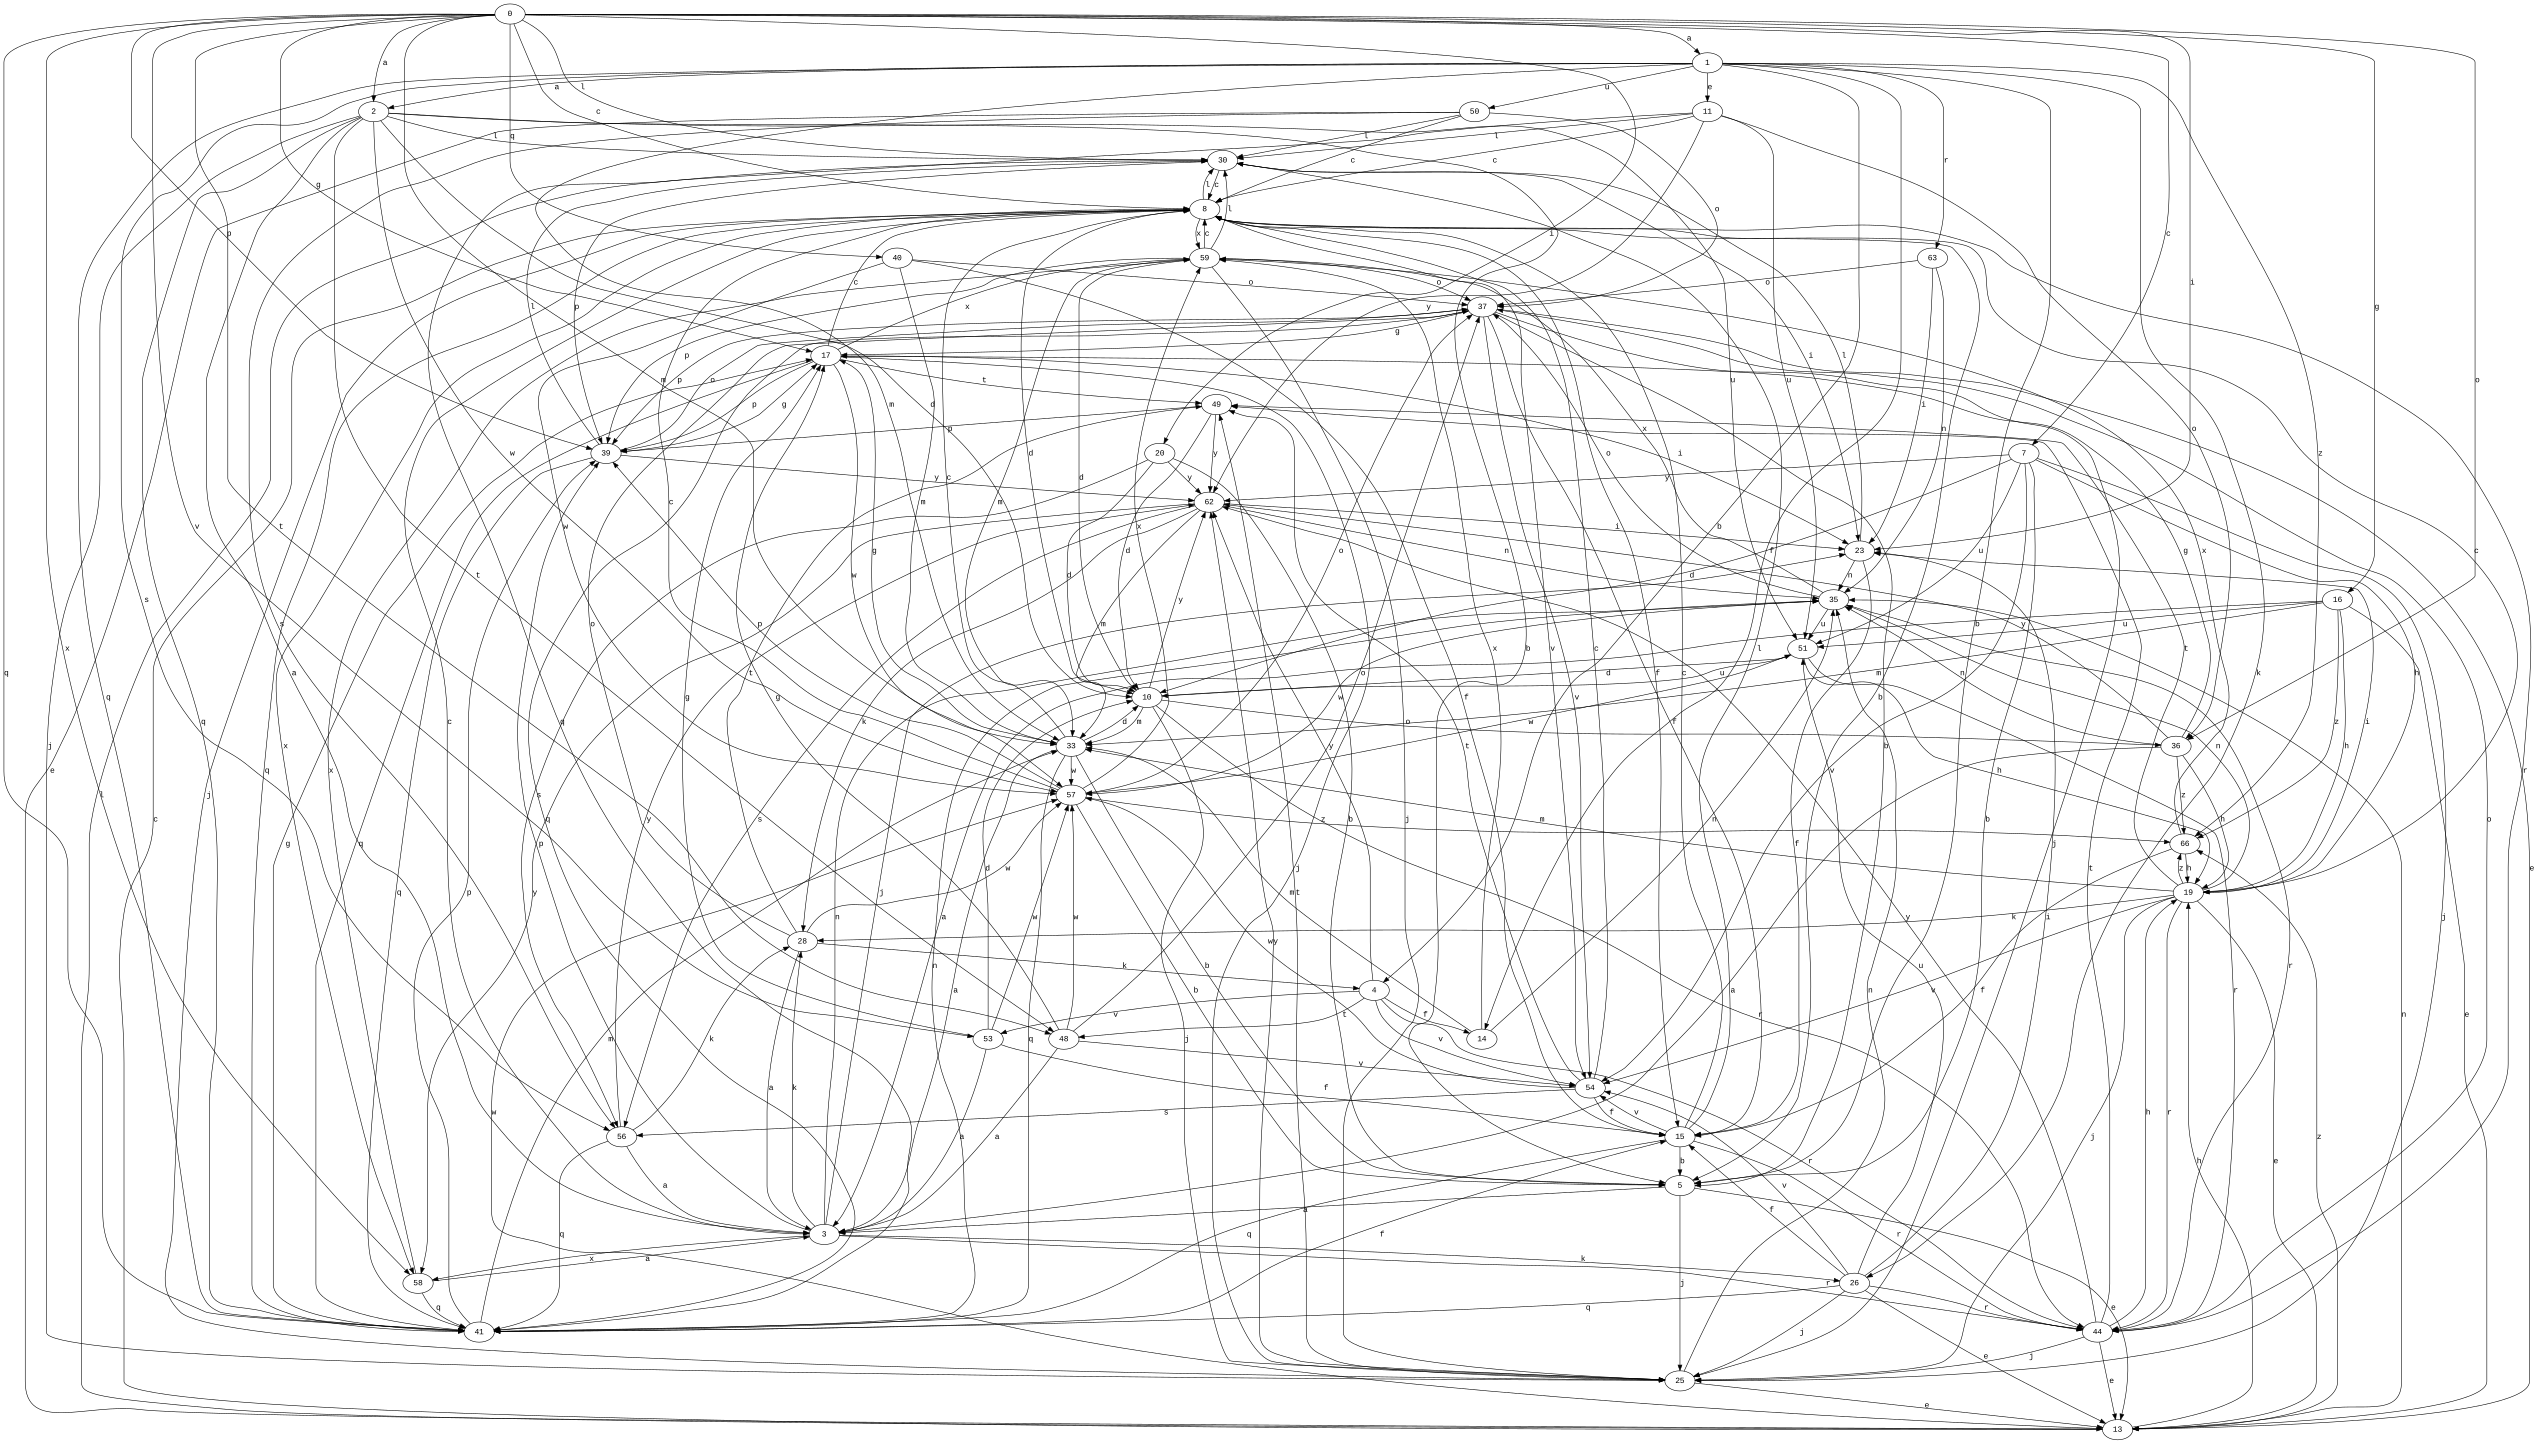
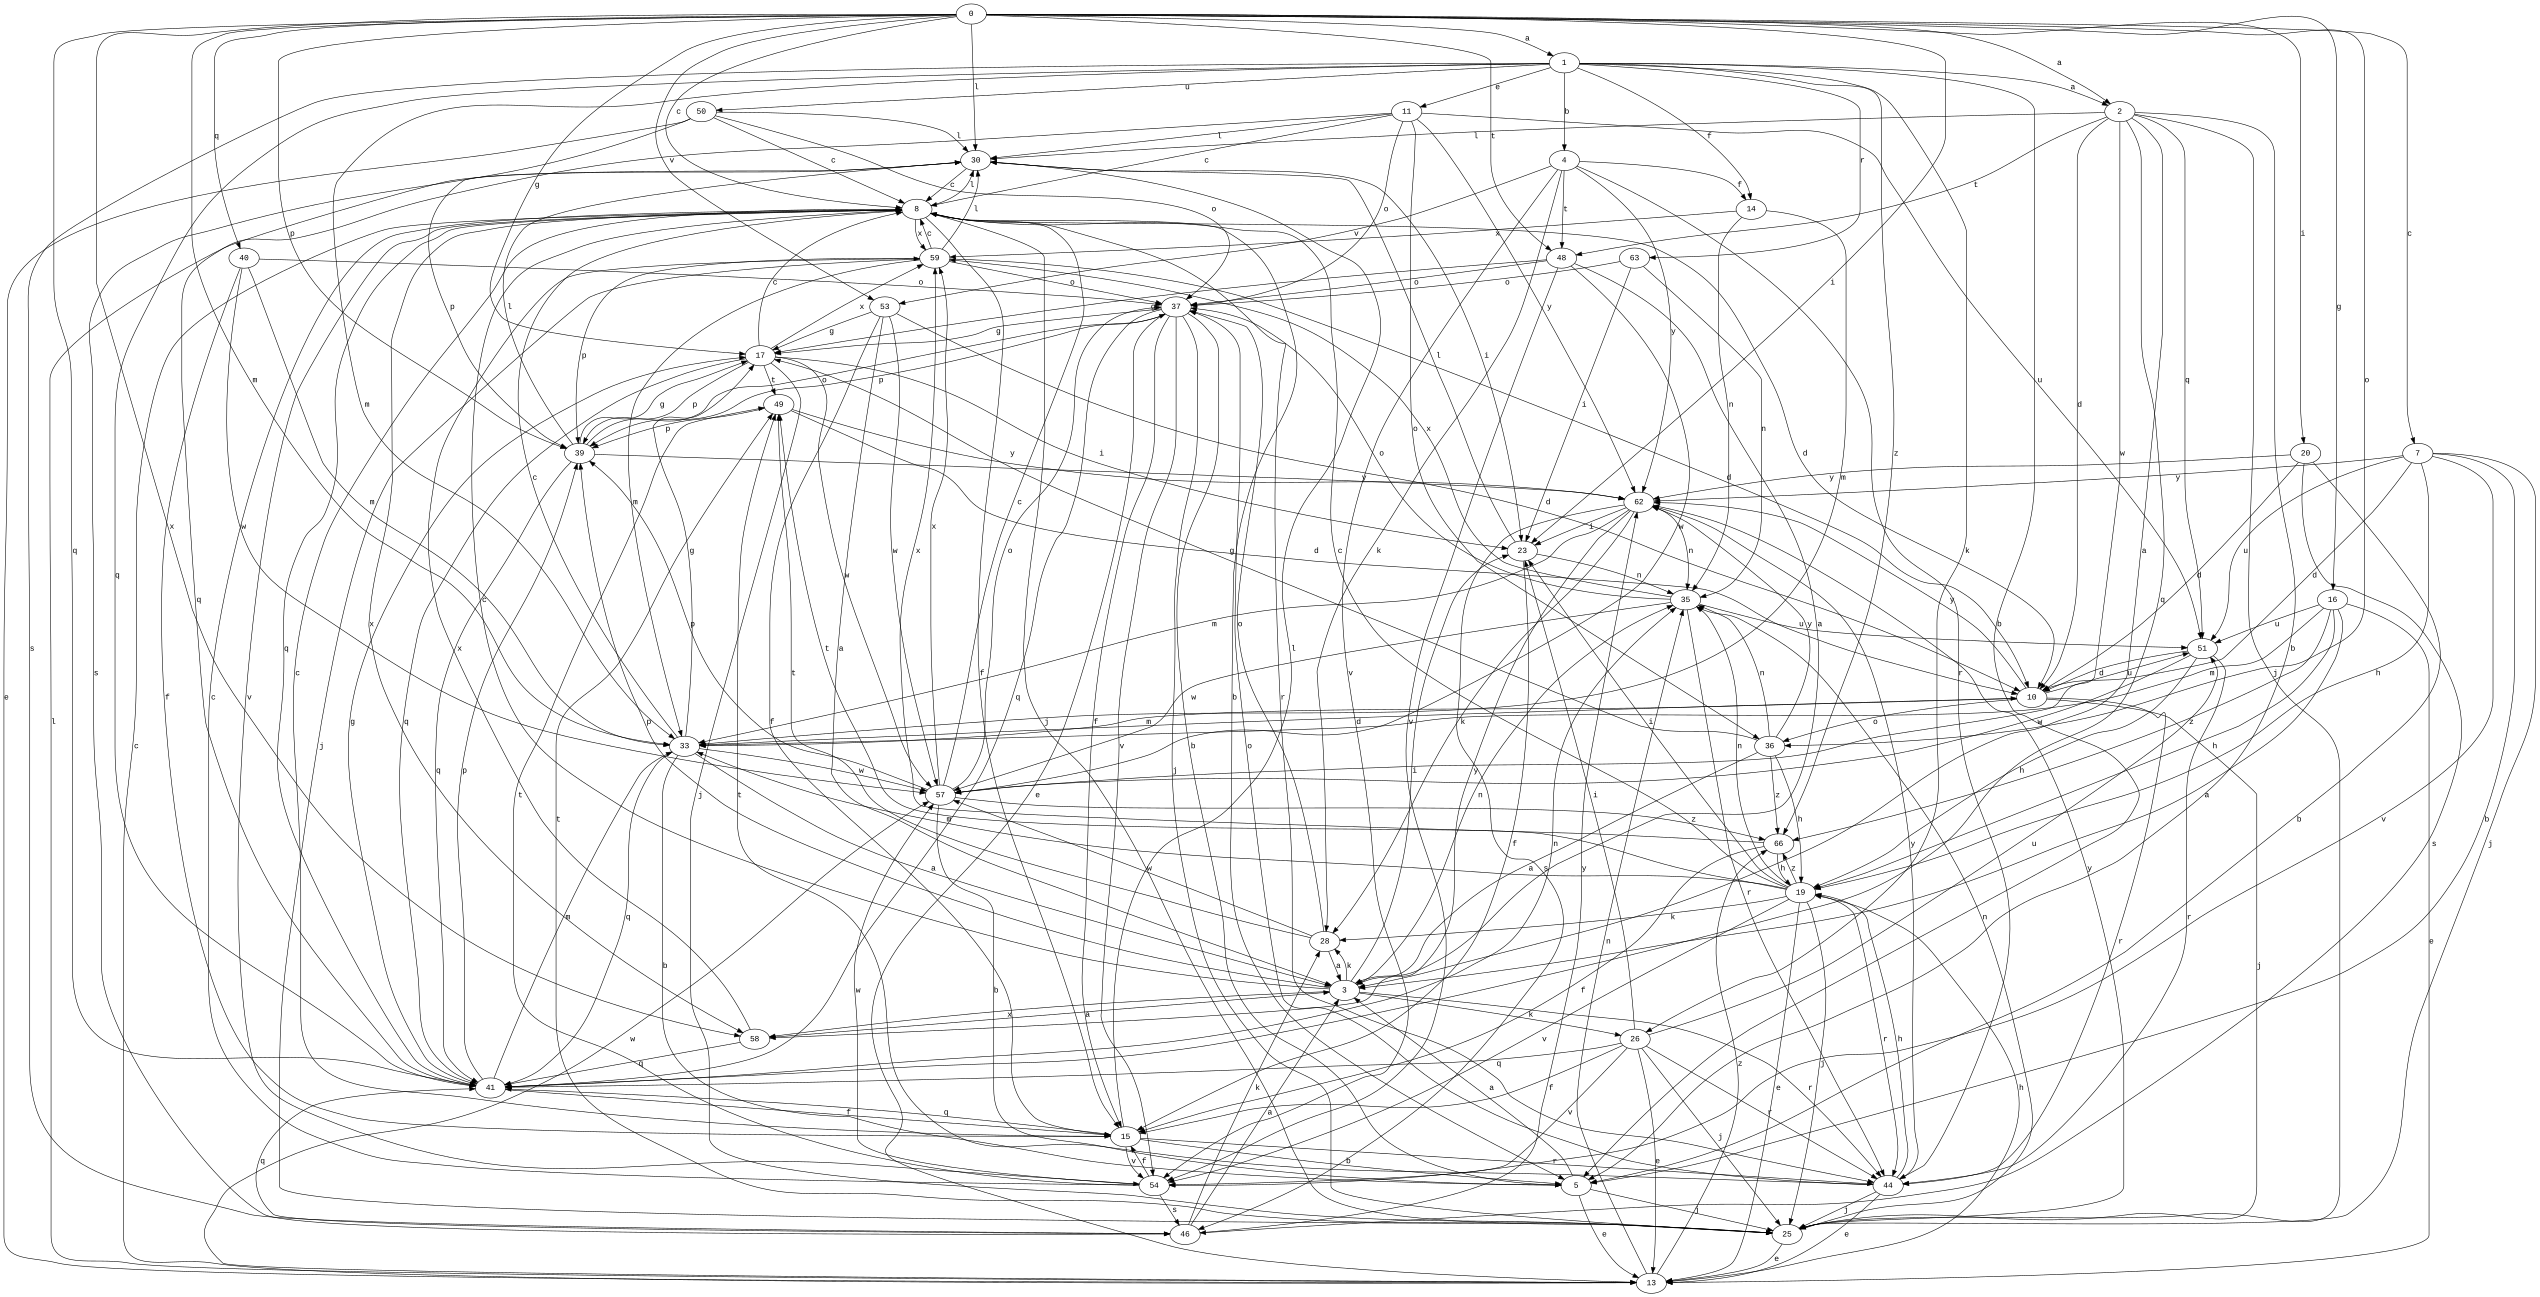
none -> (1346, 252)
(1733, 380) -> (2187, 380)
(882, 893) -> (1415, 771)
(1085, 966) -> (1381, 533)
(622, 1137) -> (1185, 1234)
